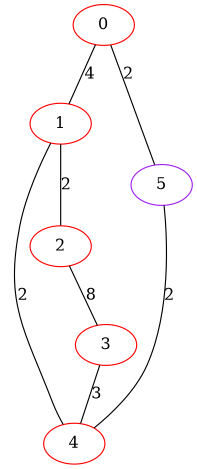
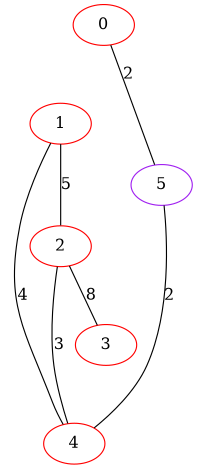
(82, 74) -> none
(66, 185) -> (66, 185)
(23, 296) -> (23, 296)
(90, 394) -> (52, 346)
